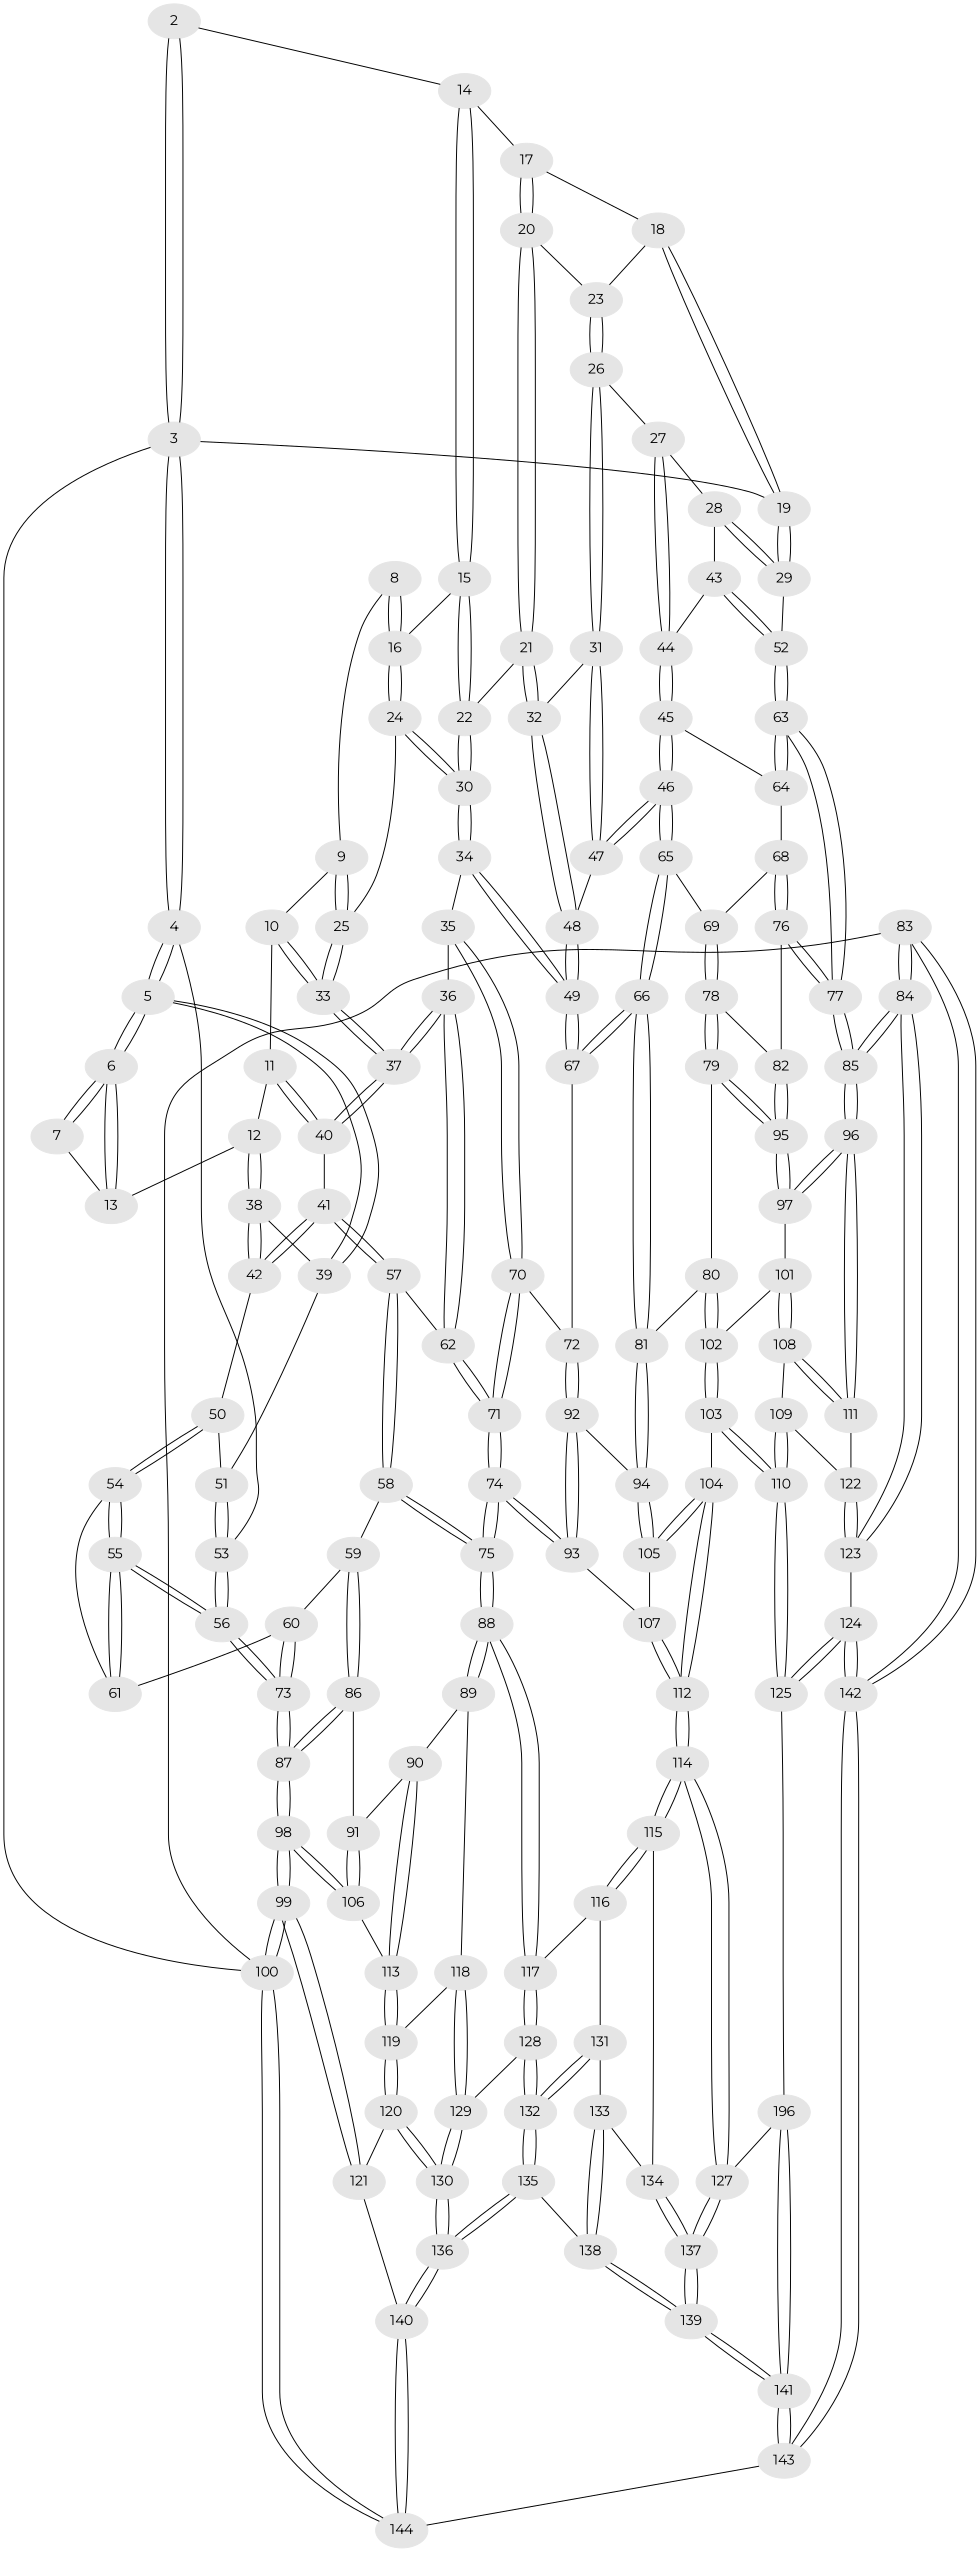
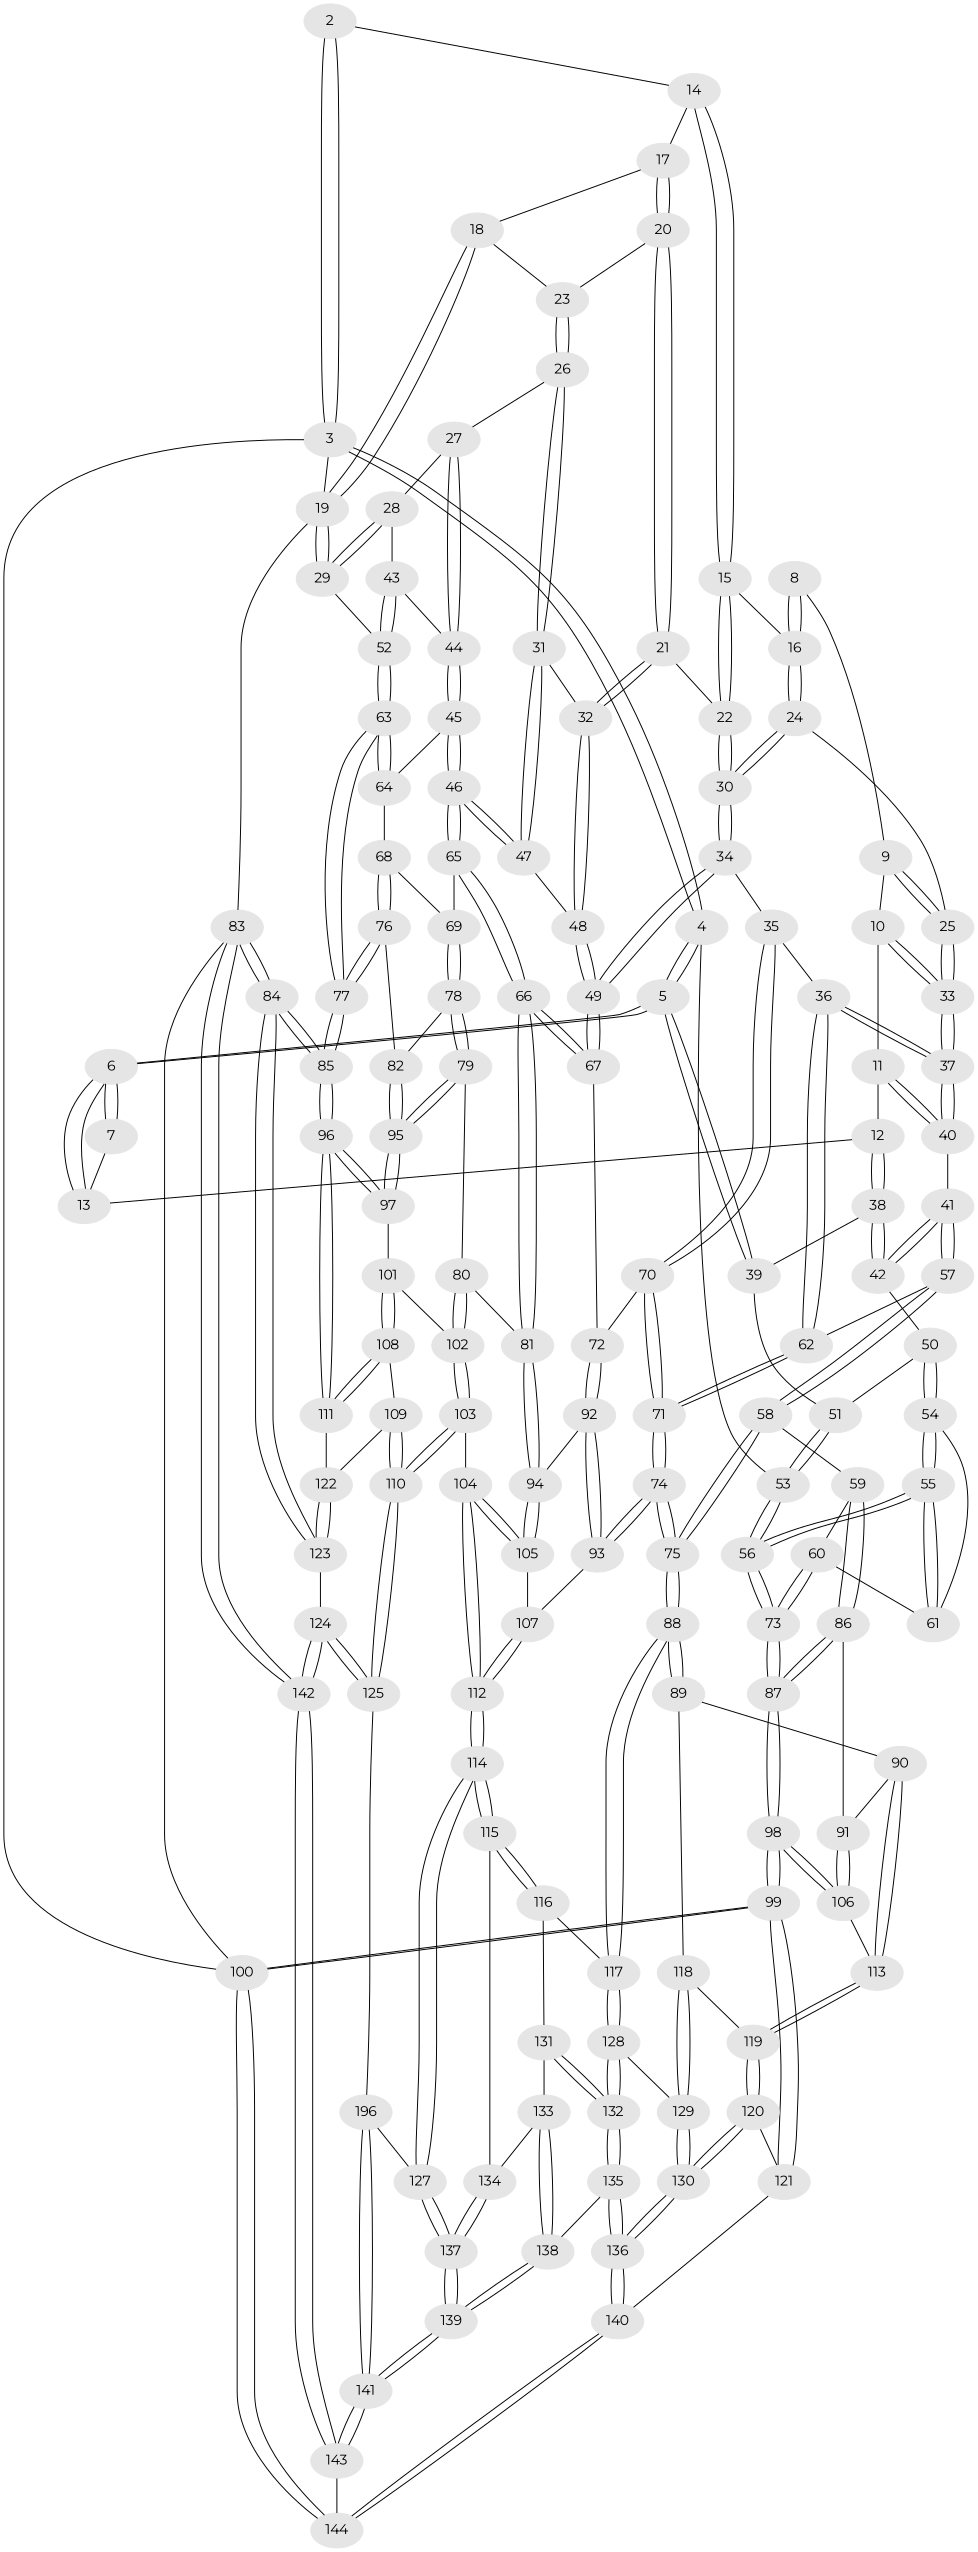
none -> (241, 707)
